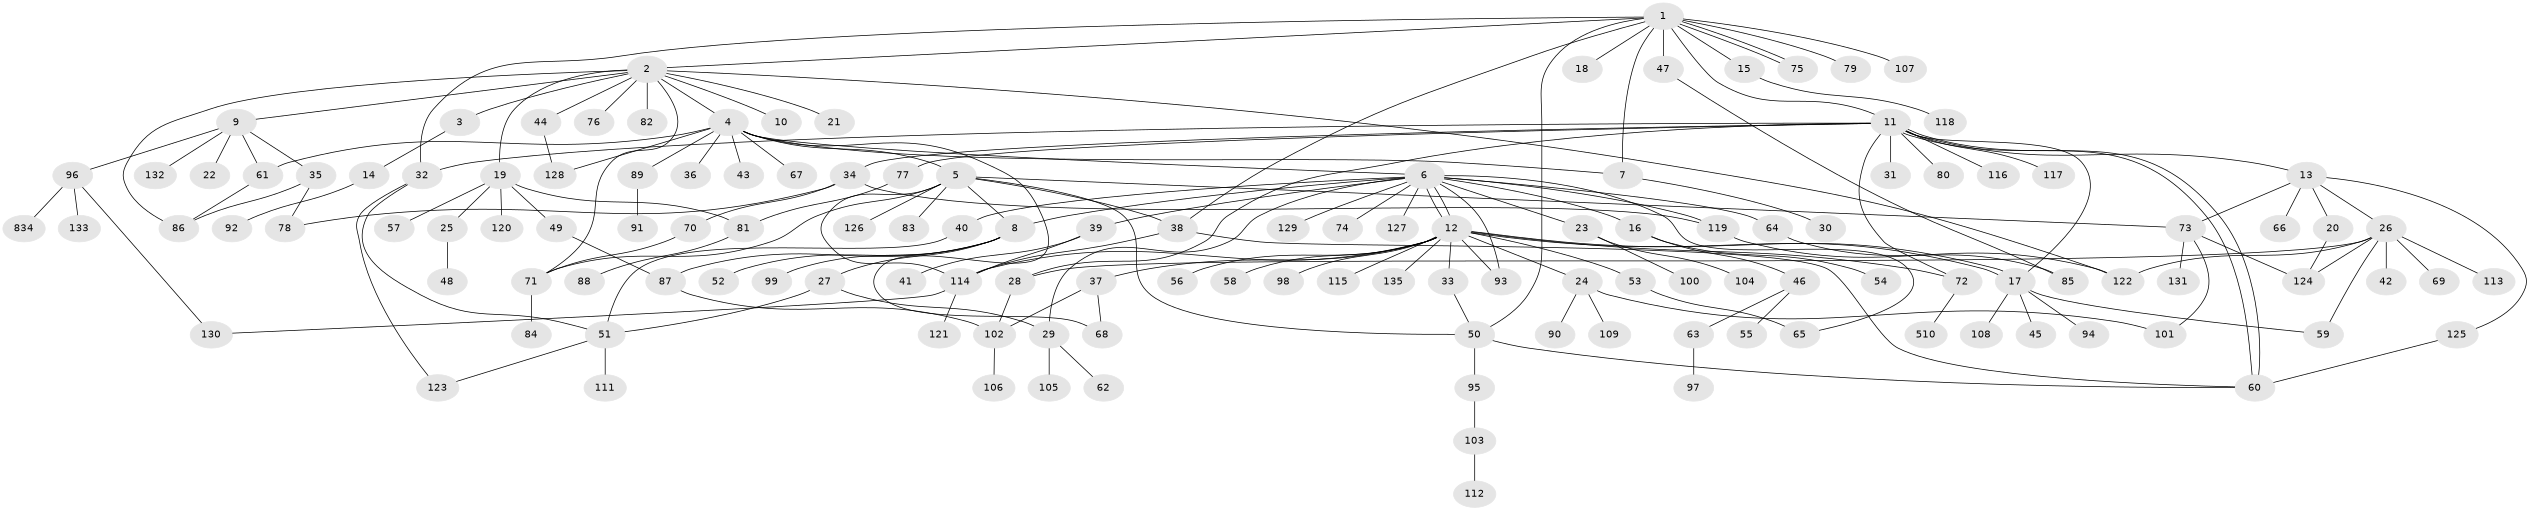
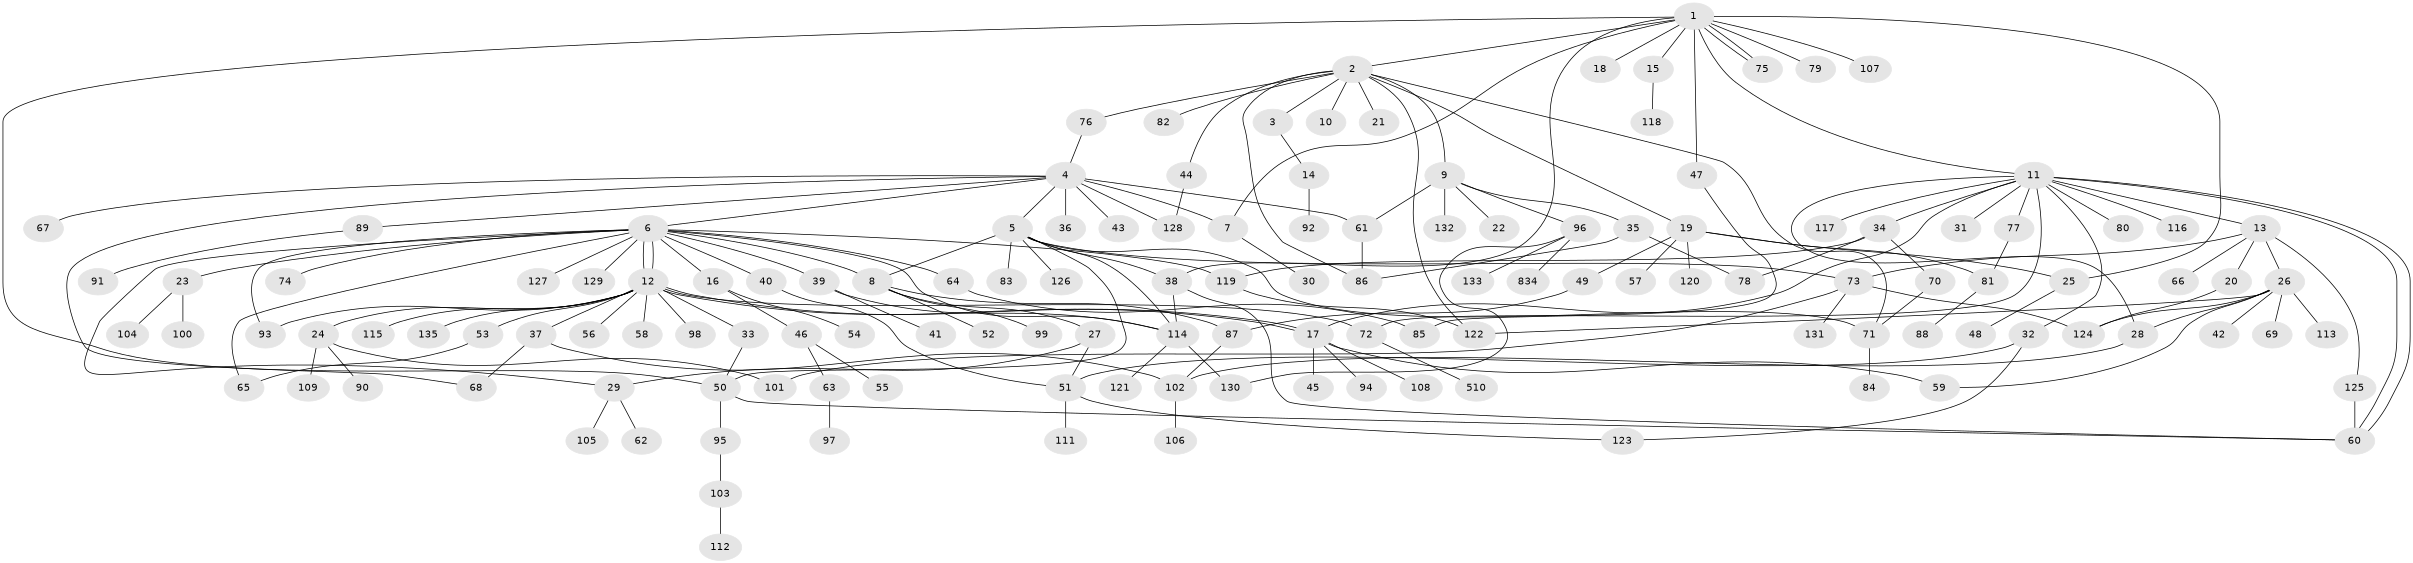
(1003, 29) -> (2105, 47)
(688, 96) -> (1076, 149)
(1207, 256) -> (913, 282)
